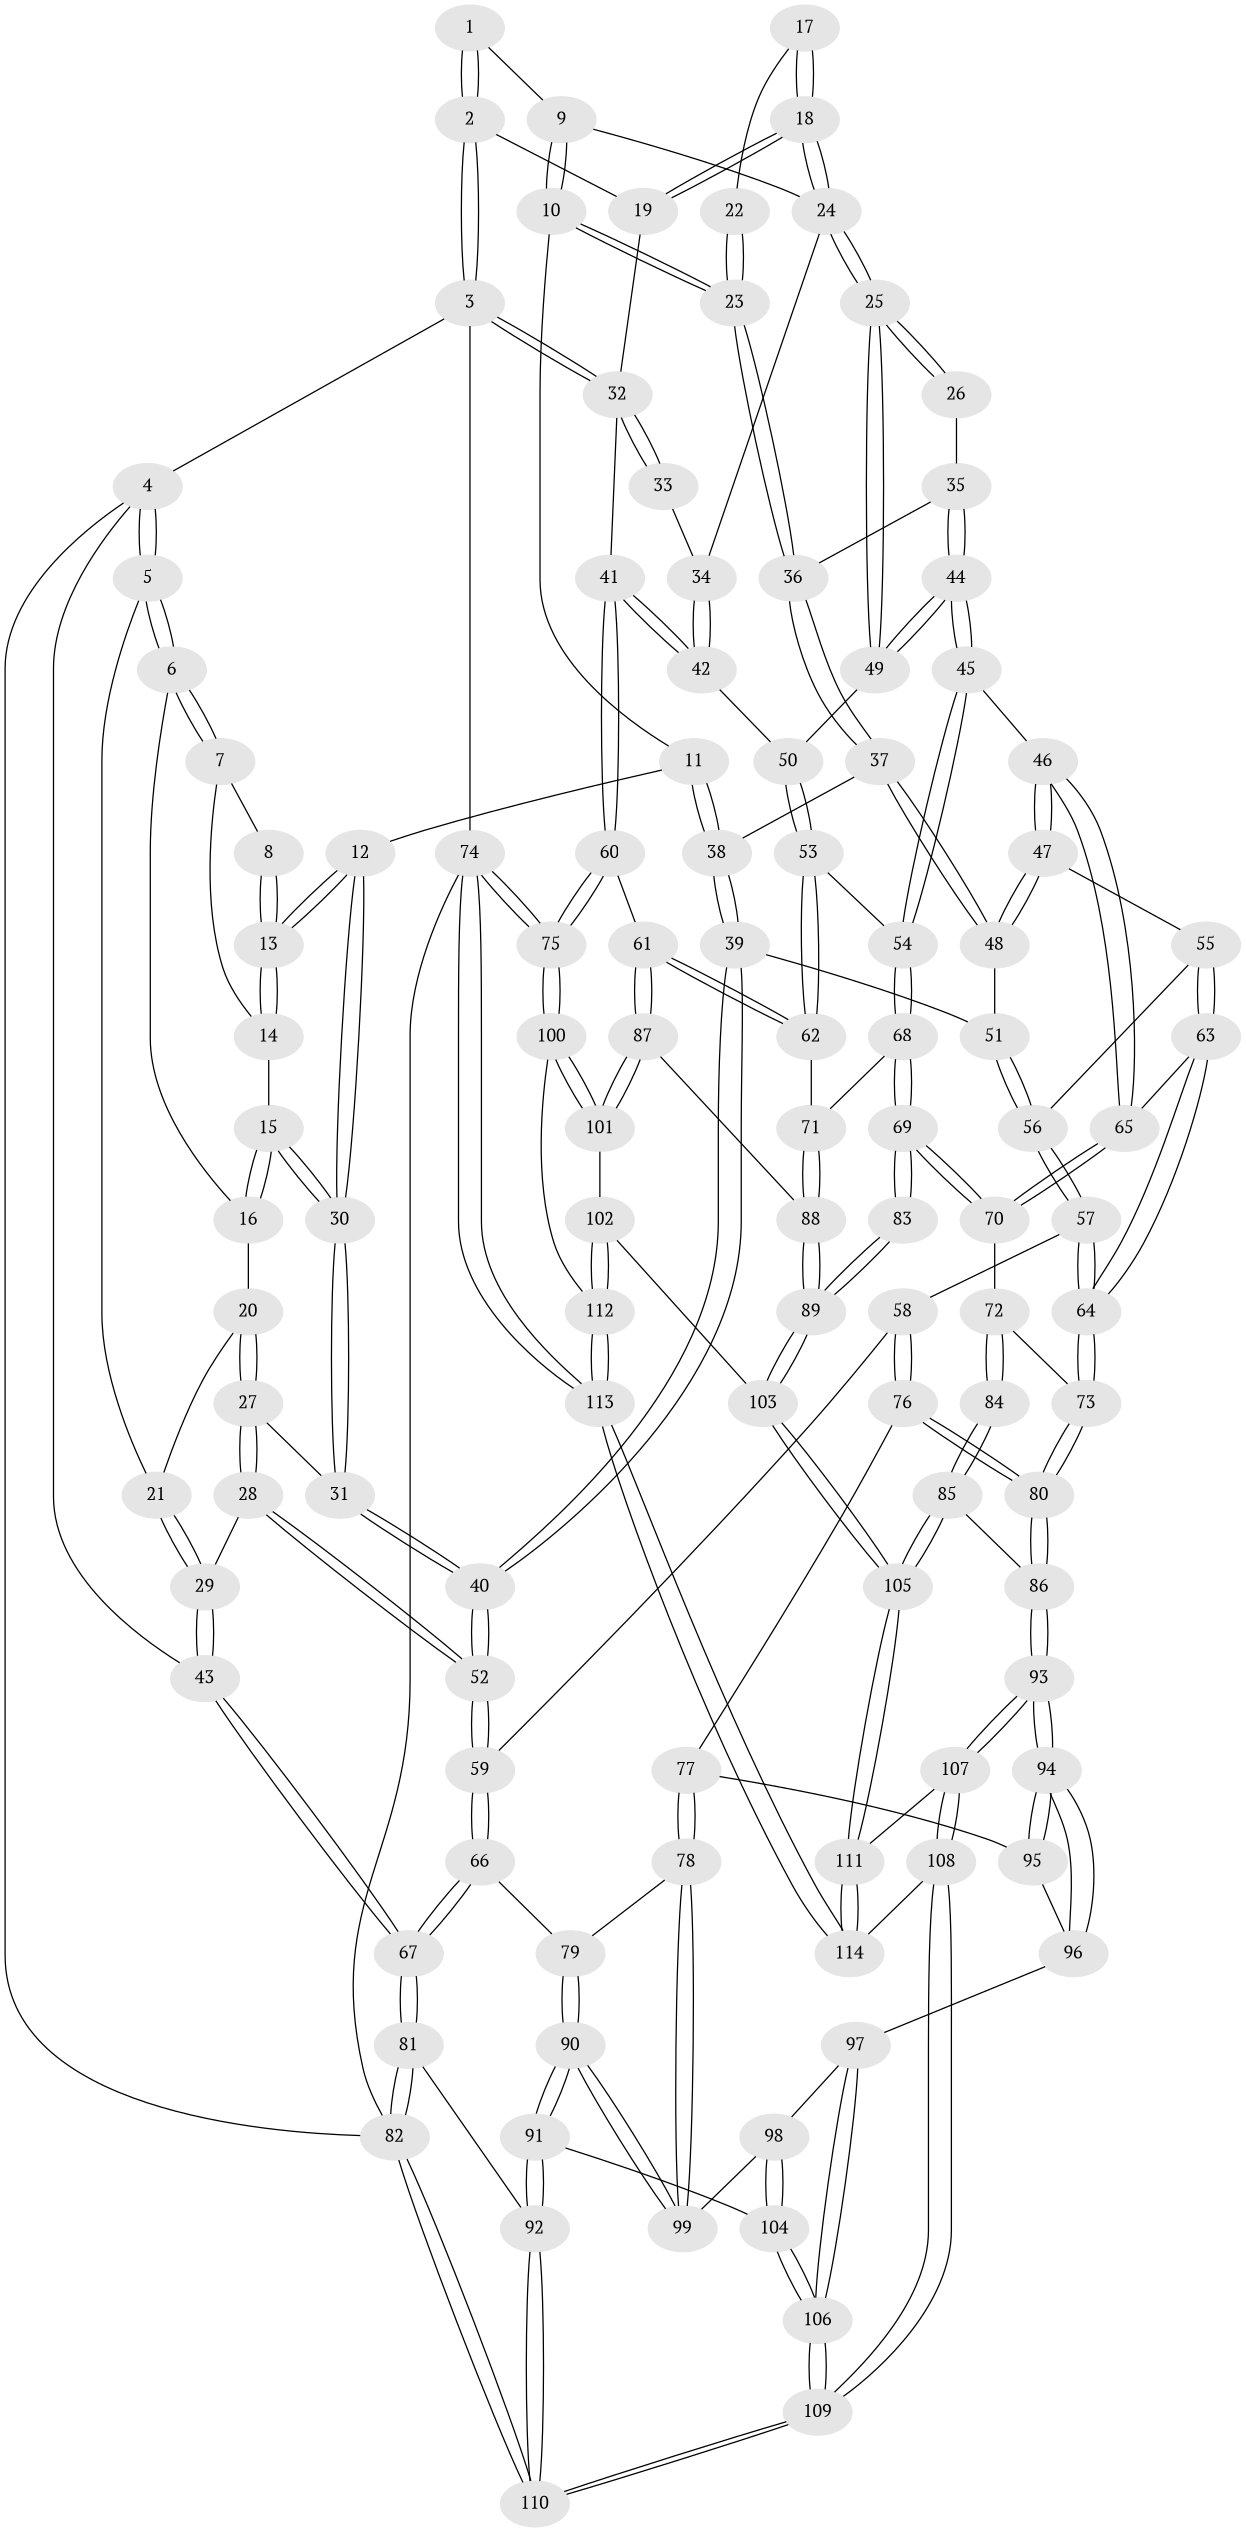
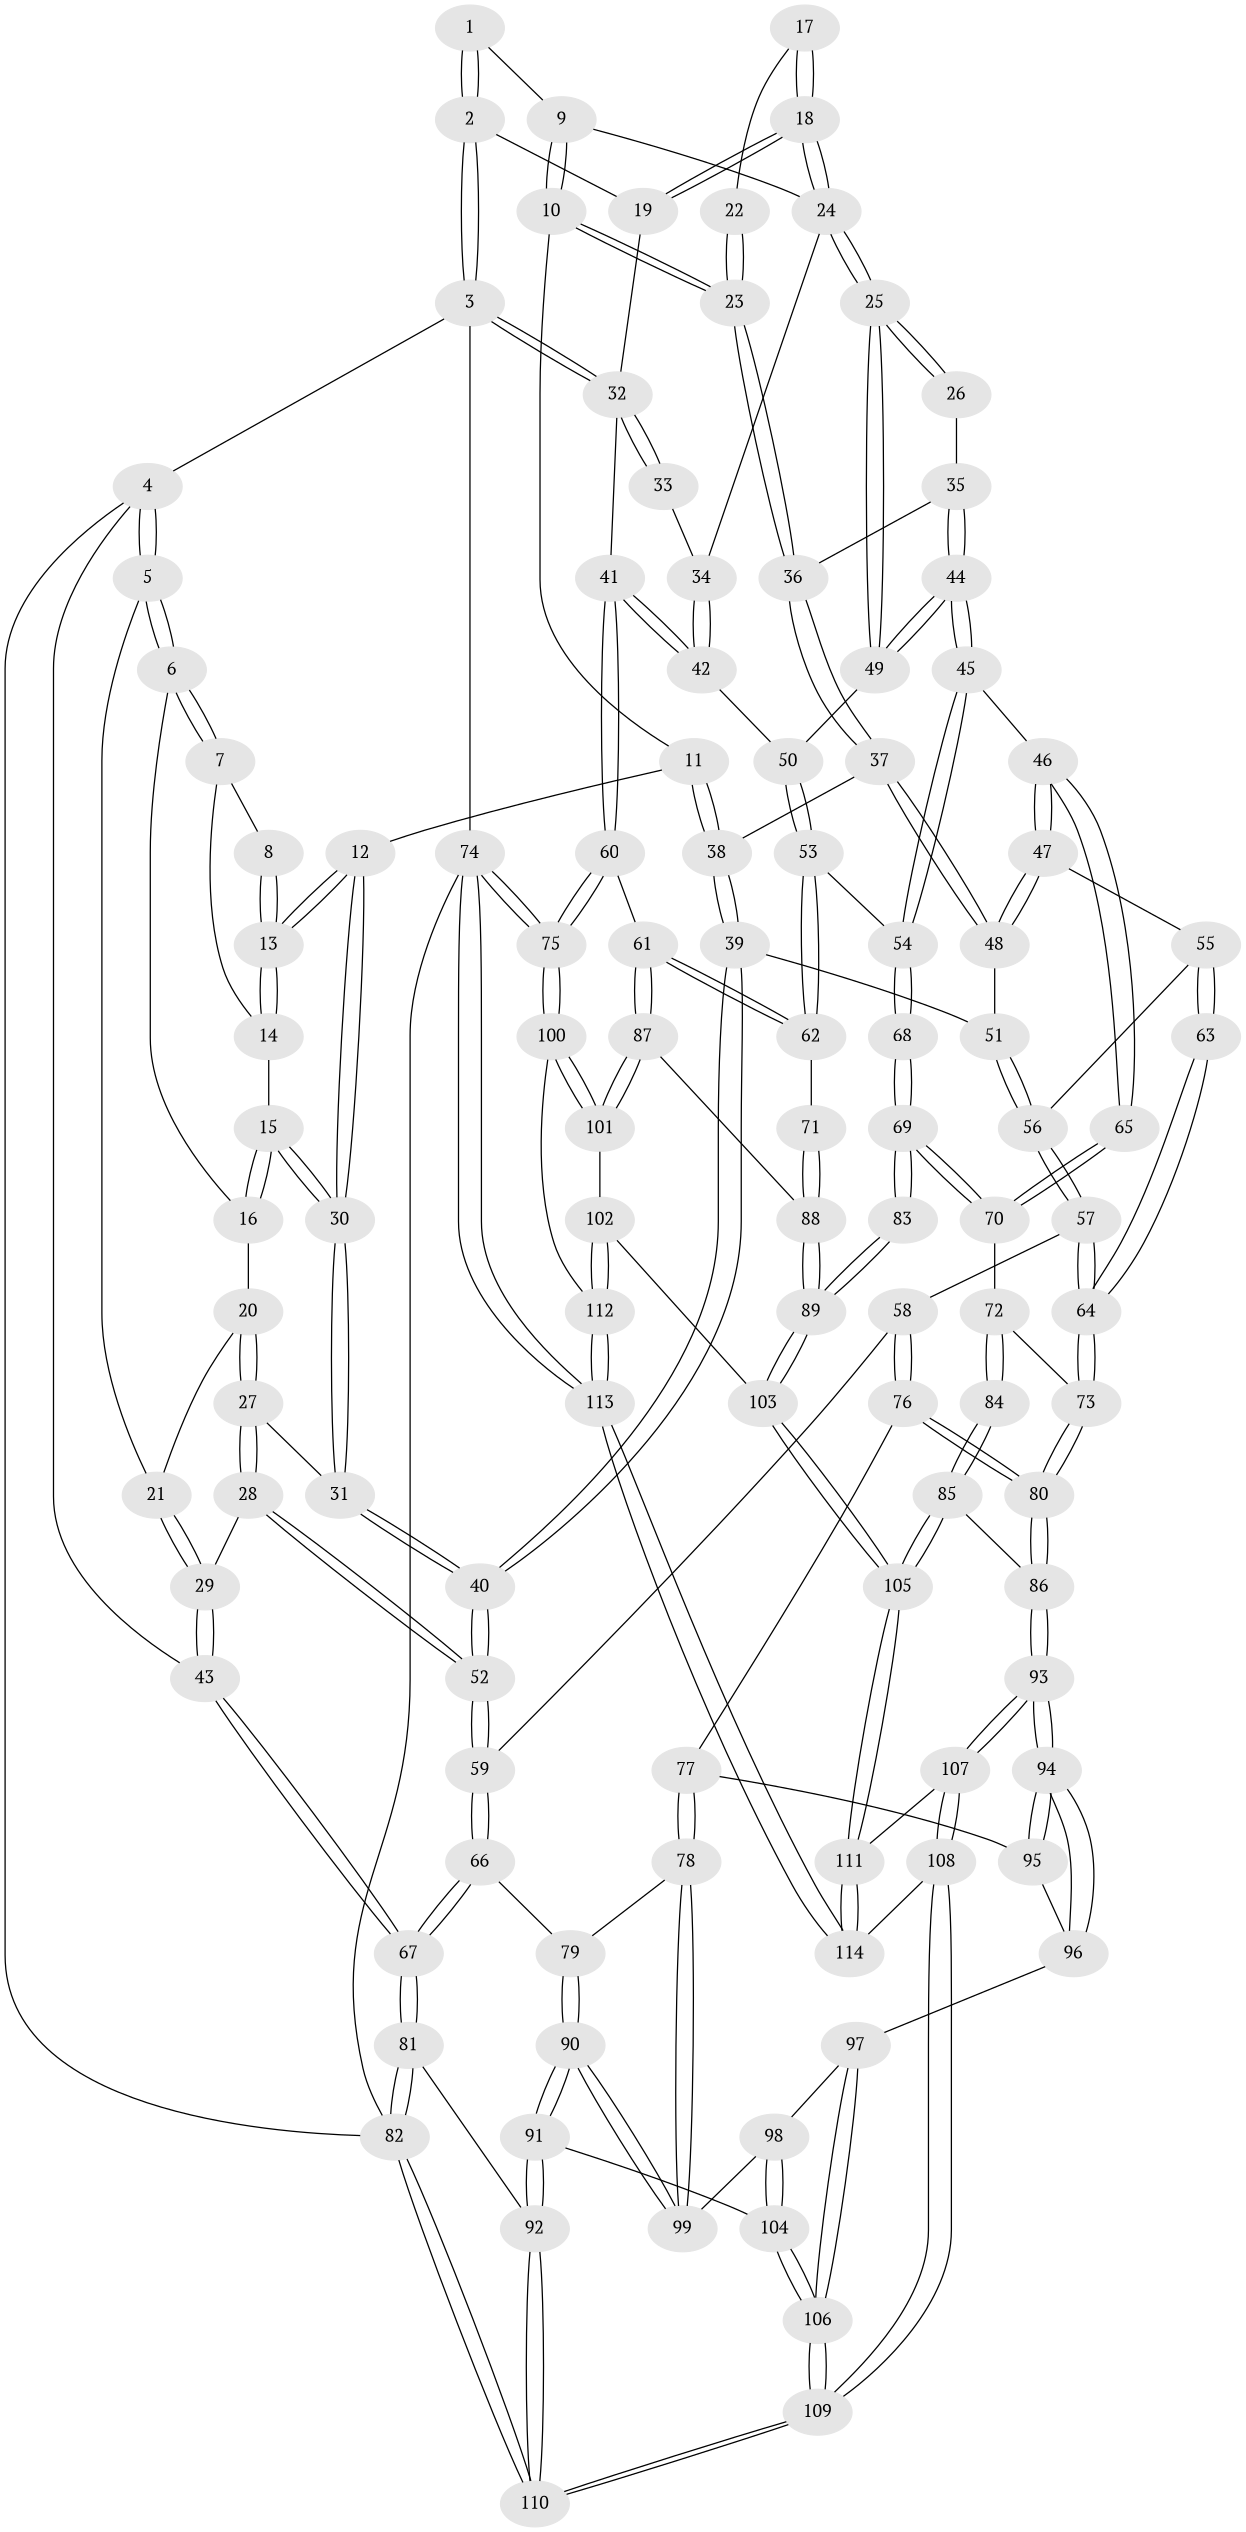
(857, 1082) -> none
(1165, 1083) -> none
